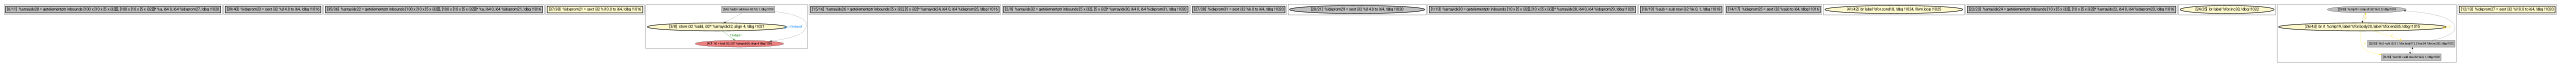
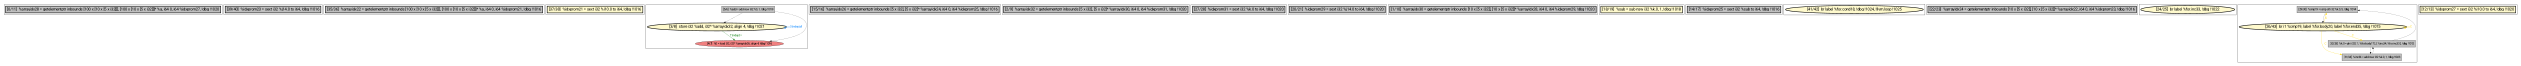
(1357, 10) -> (1337, 10)
(1681, 10) -> (1642, 10)
(2367, 10) -> (2327, 10)
